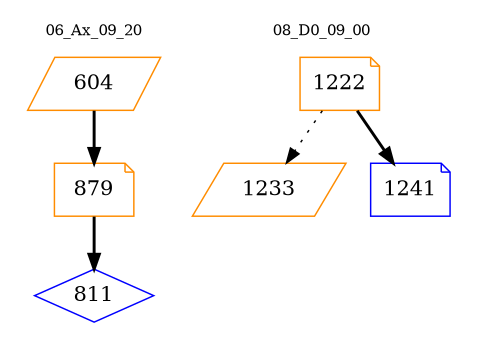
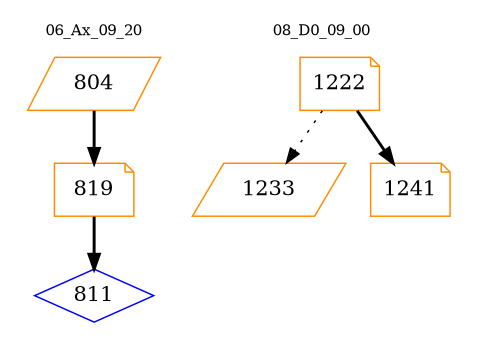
(94, 84) -> (94, 84)
(94, 190) -> (94, 190)
(410, 190) -> (410, 190)
